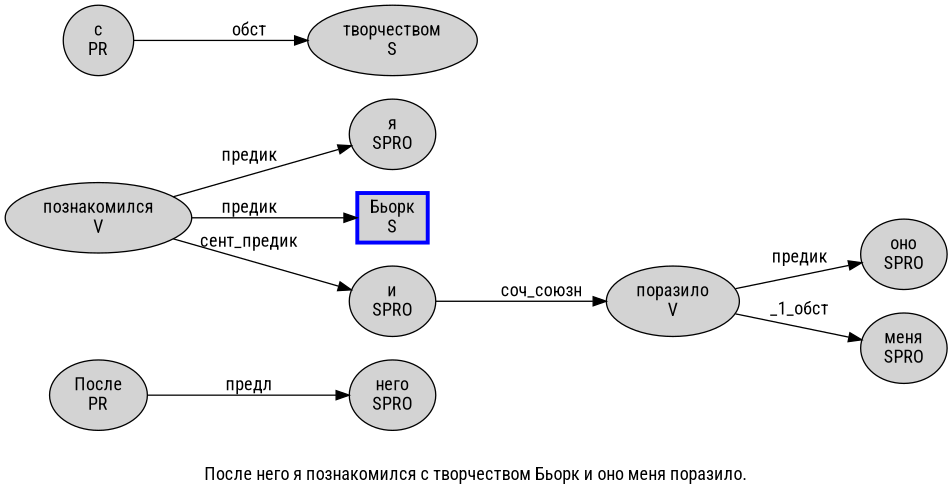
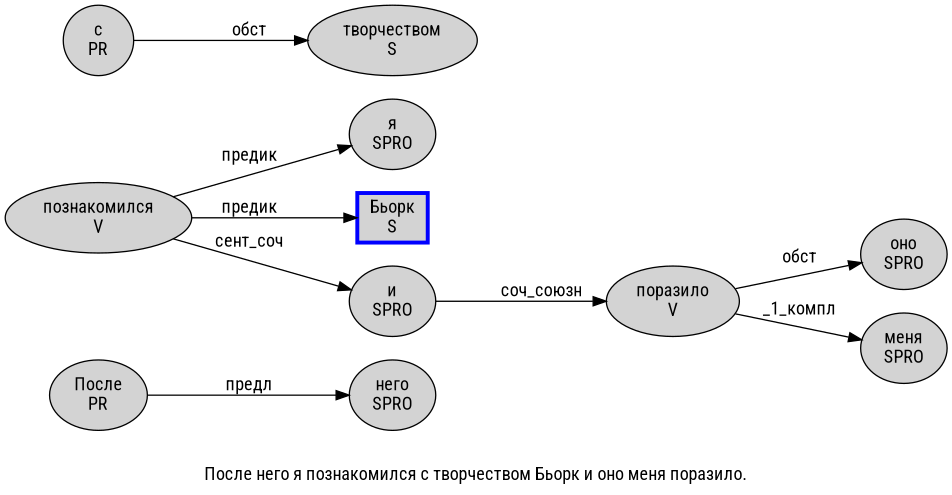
(250, 242) -> (250, 242)
(800, 258) -> (800, 258)
(800, 310) -> (800, 310)
